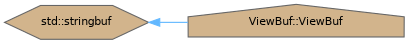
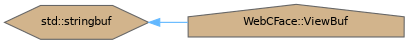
(296, 22) -> (296, 22)
